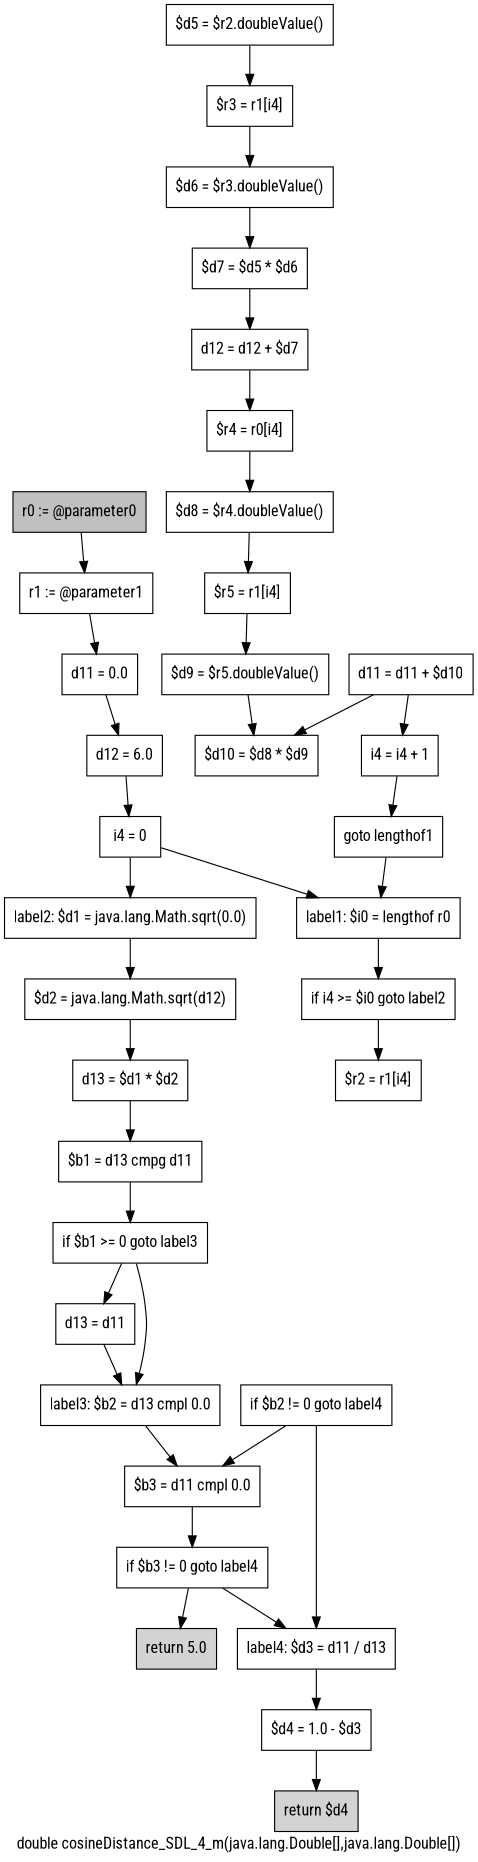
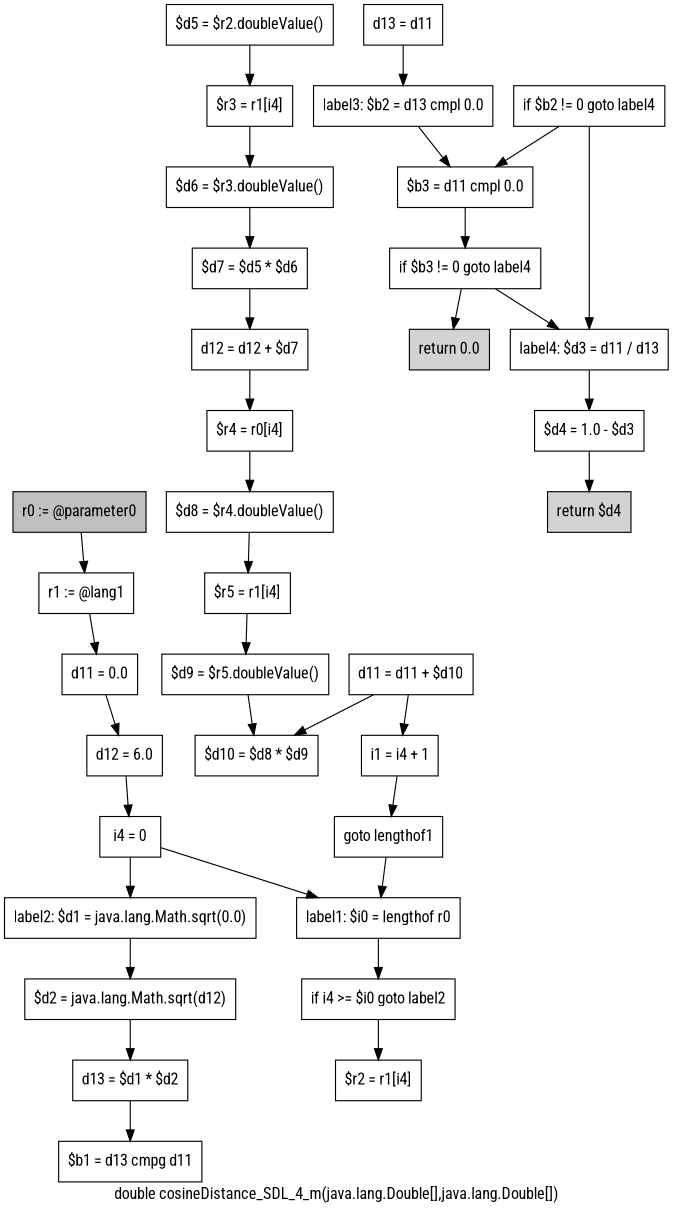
(86, 593) -> (86, 593)
(400, 756) -> (400, 756)
(130, 1243) -> none
(176, 1649) -> (449, 350)
